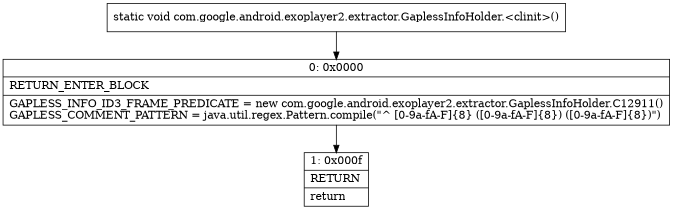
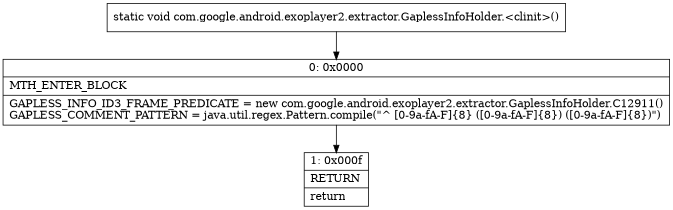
(79, 86) -> (68, 86)
